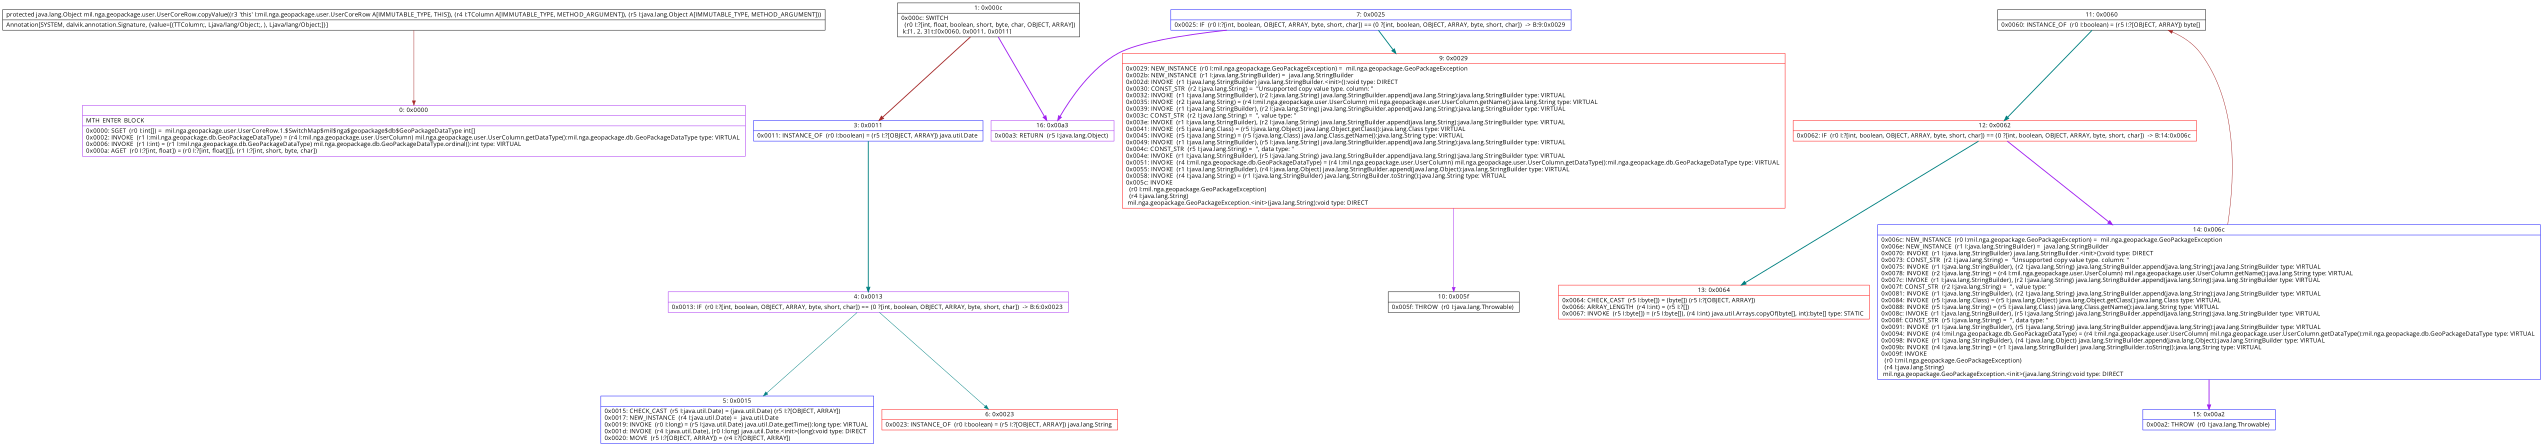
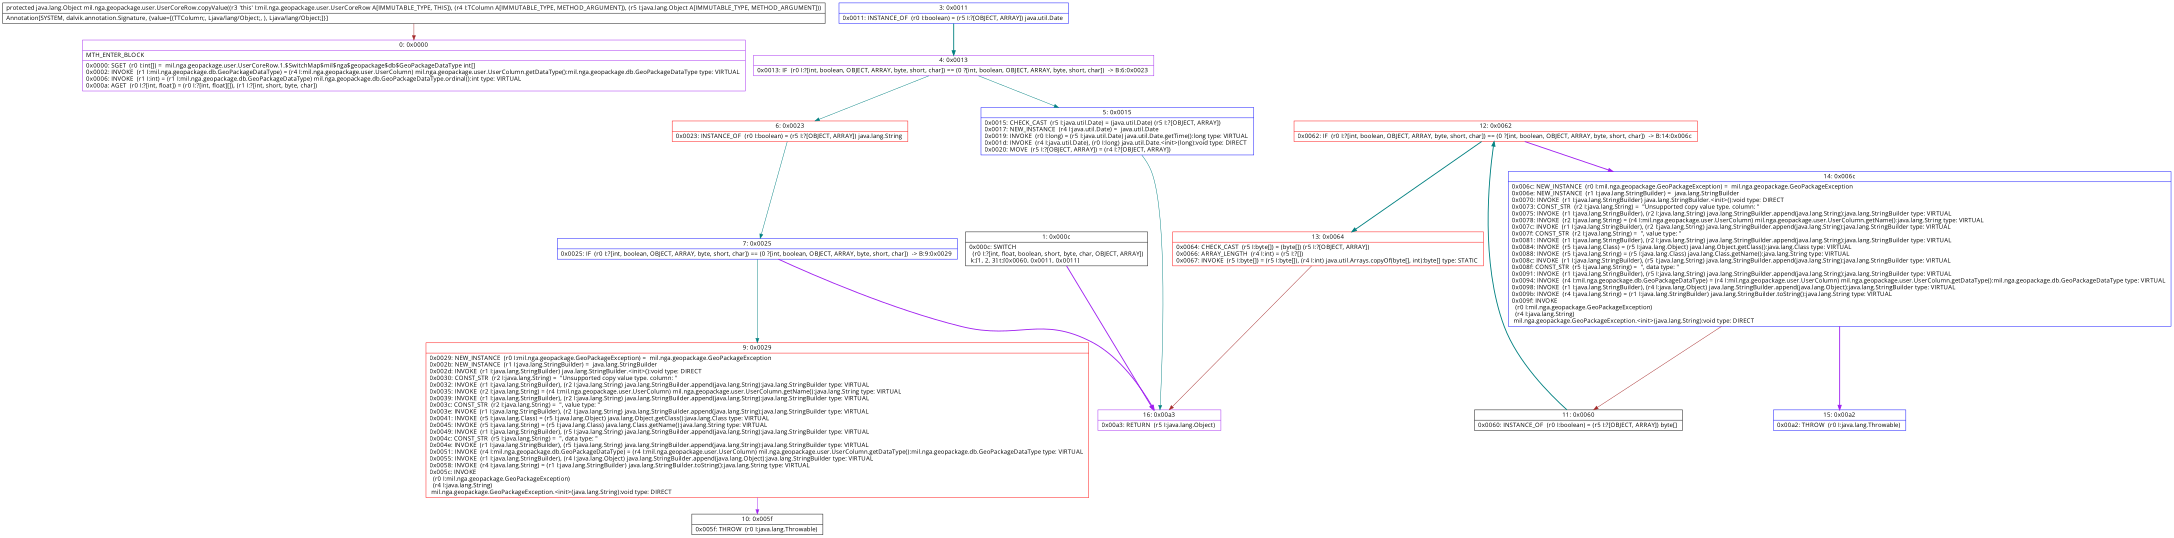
(1386, 40) -> (757, 299)
(926, 77) -> none
none -> (774, 188)
none -> (1163, 278)
none -> (1242, 336)
